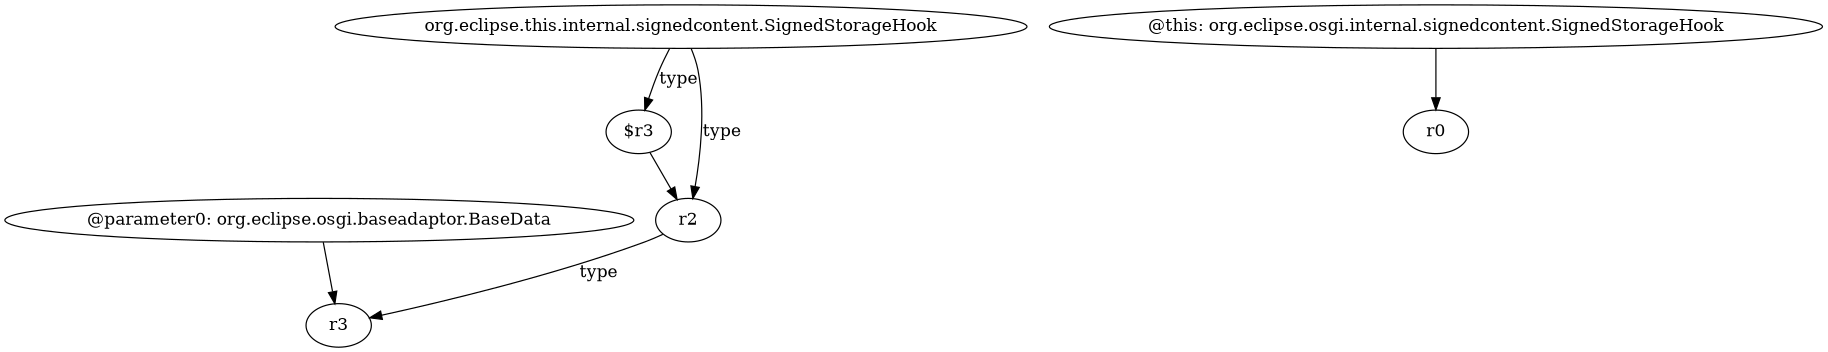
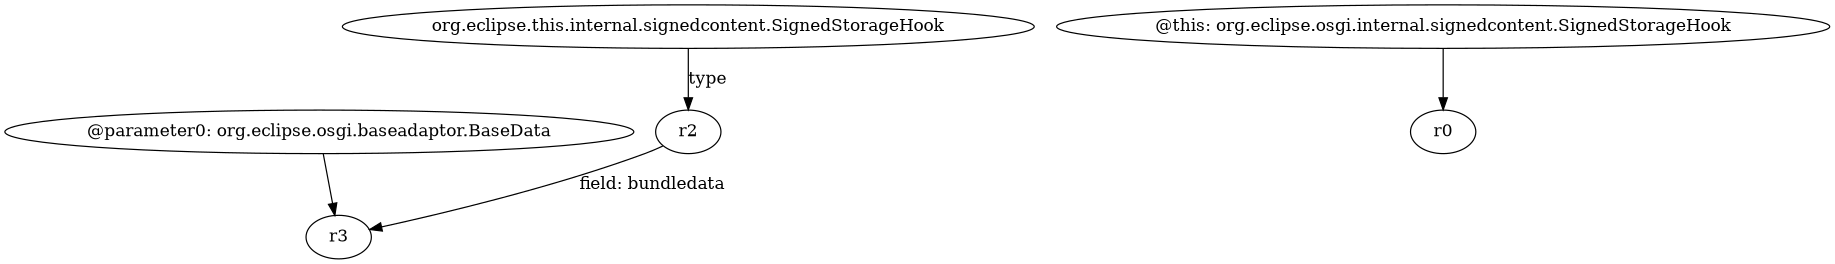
(639, 132) -> none
(599, 273) -> (653, 184)
